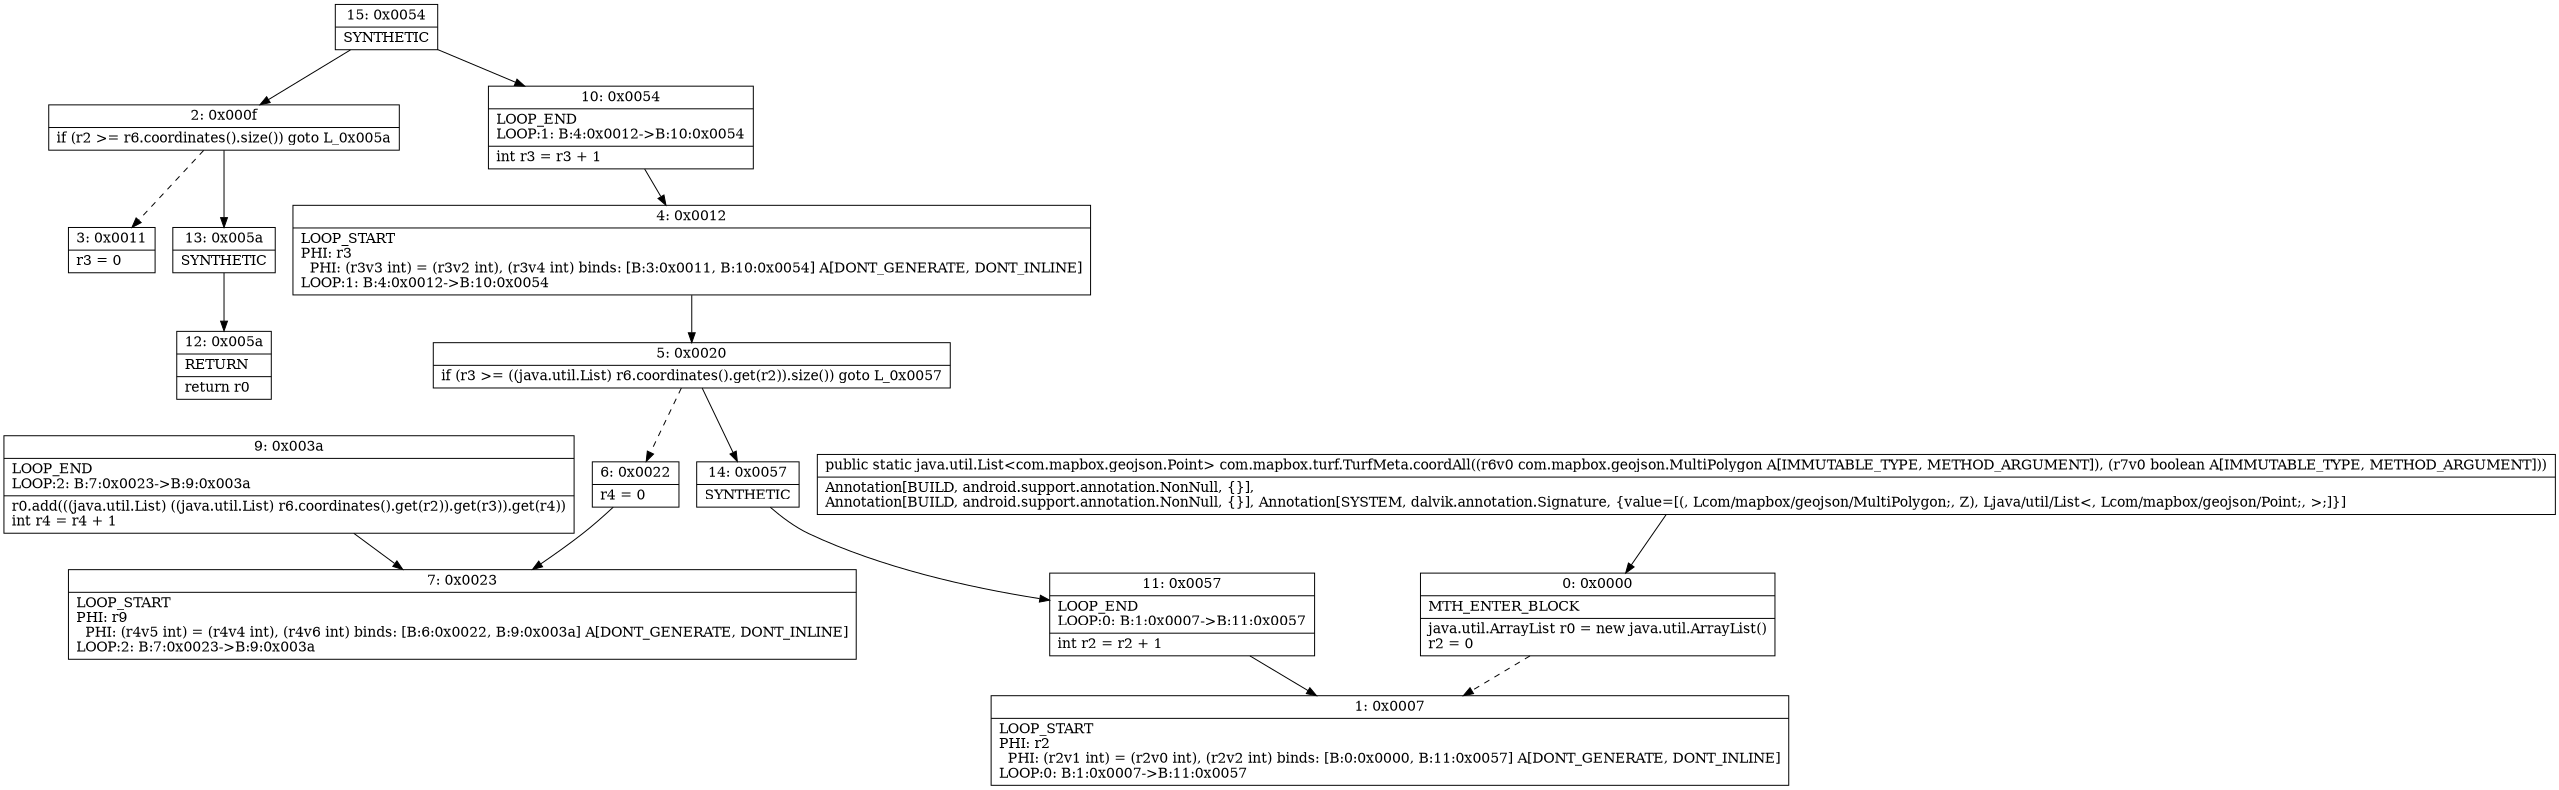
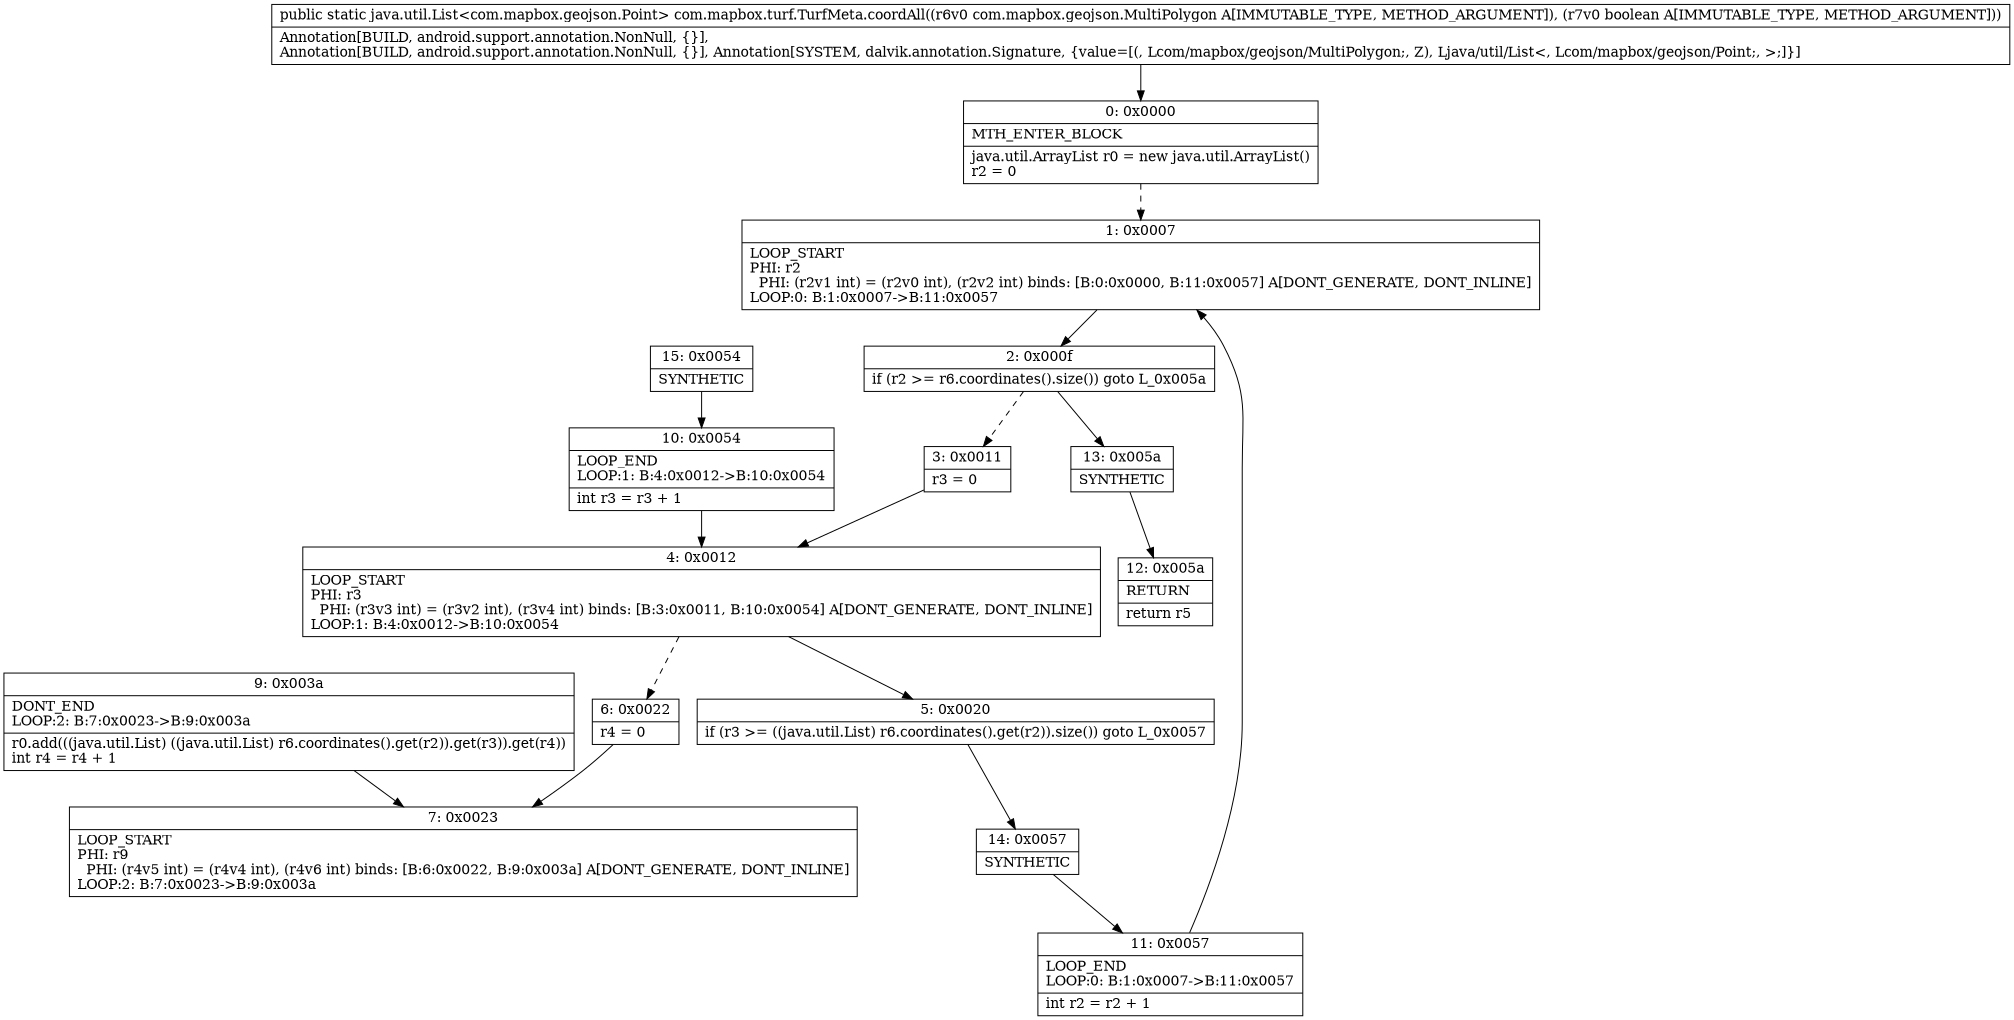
(309, 75) -> (1083, 324)
(218, 387) -> (1159, 614)
(666, 420) -> (665, 663)
(52, 469) -> (54, 707)
none -> (866, 516)
